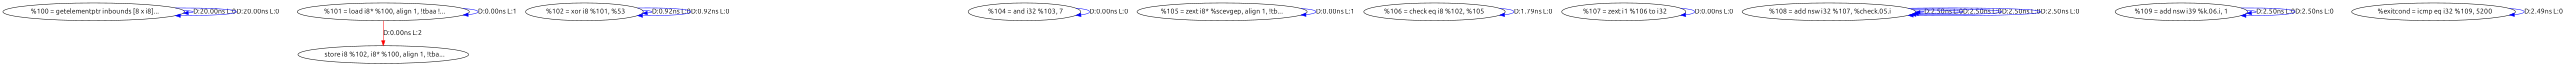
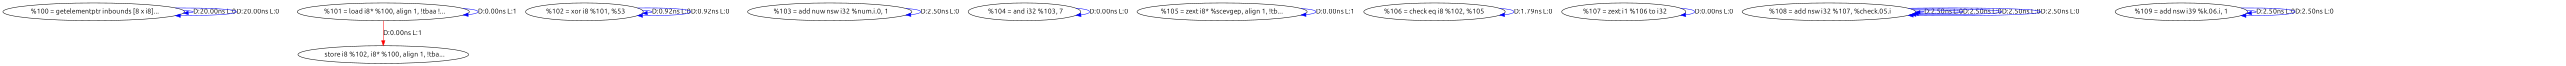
none -> (830, 12)
(2434, 12) -> none
(403, 33) -> (403, 33)
